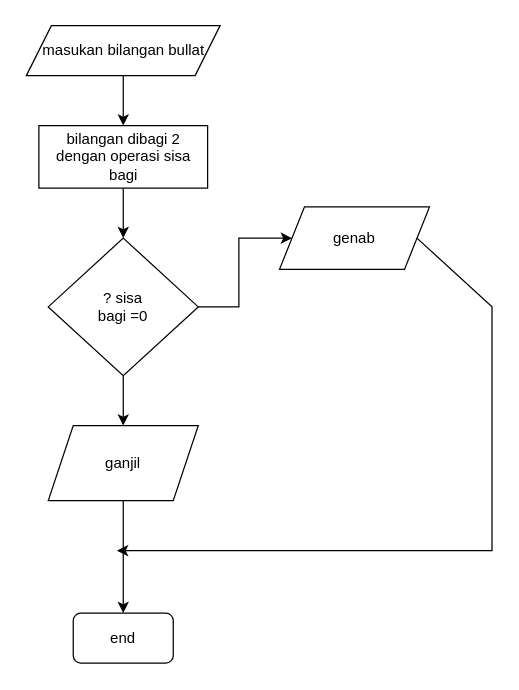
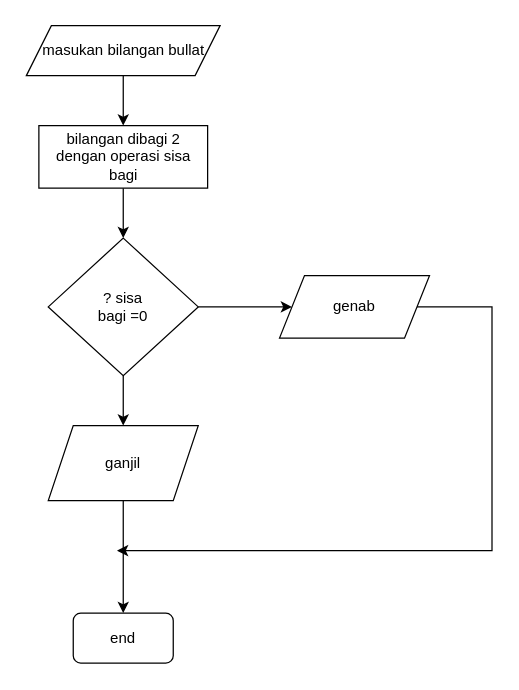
(354, 238) -> (354, 307)
